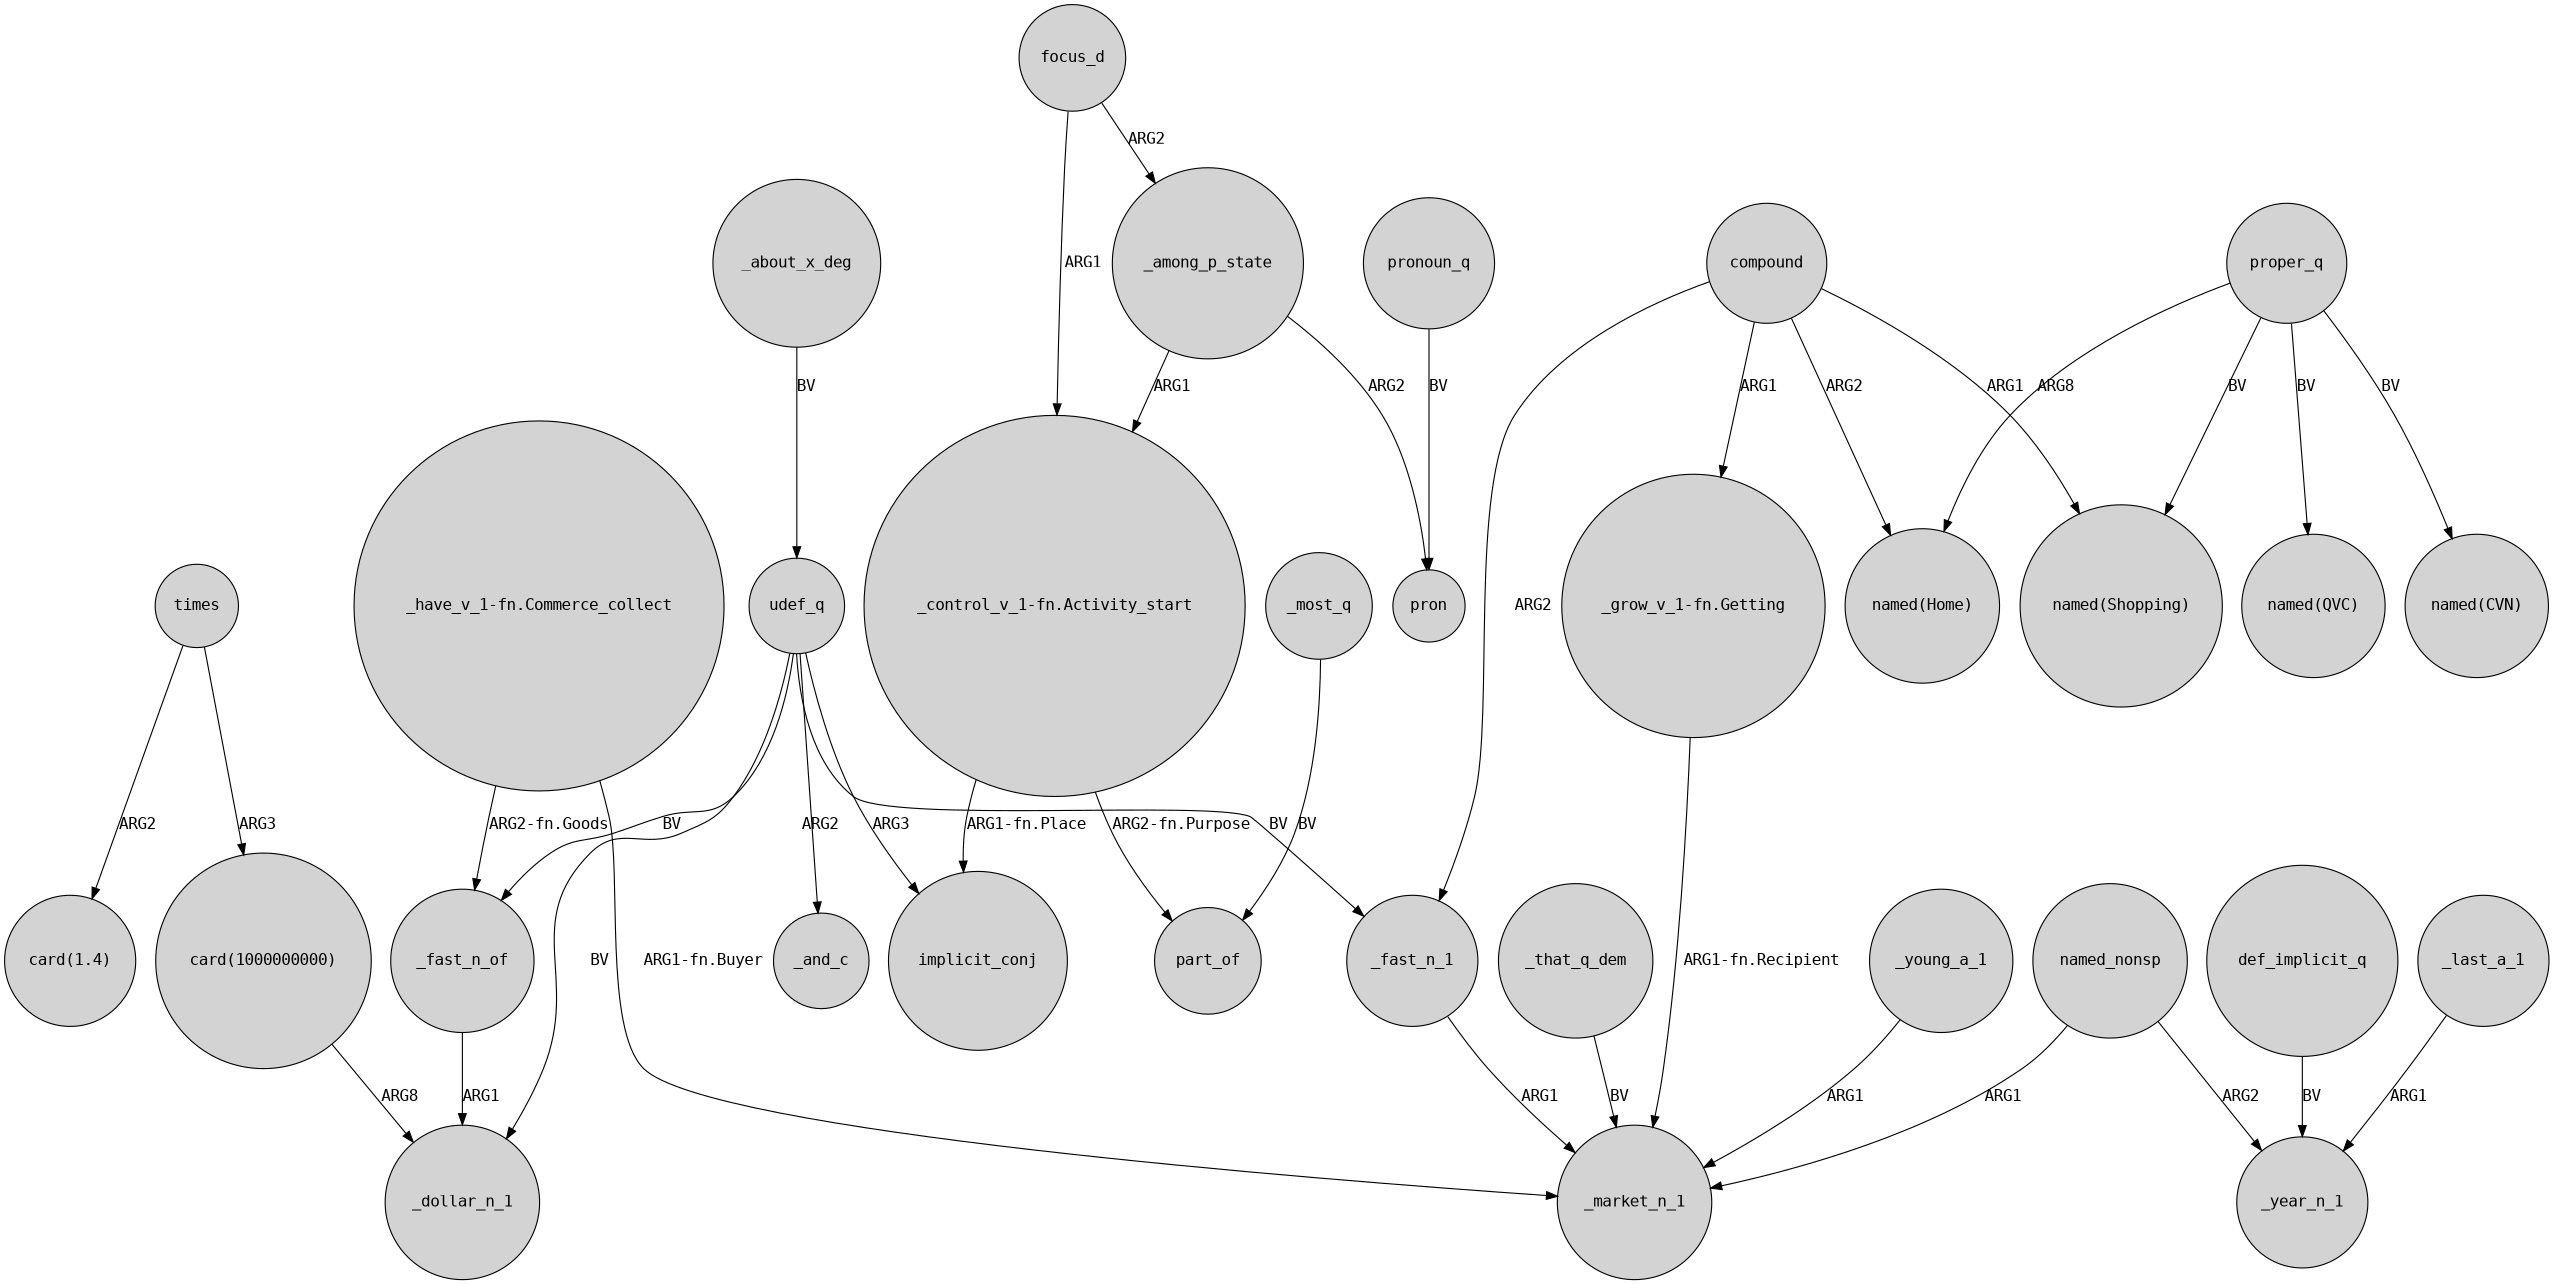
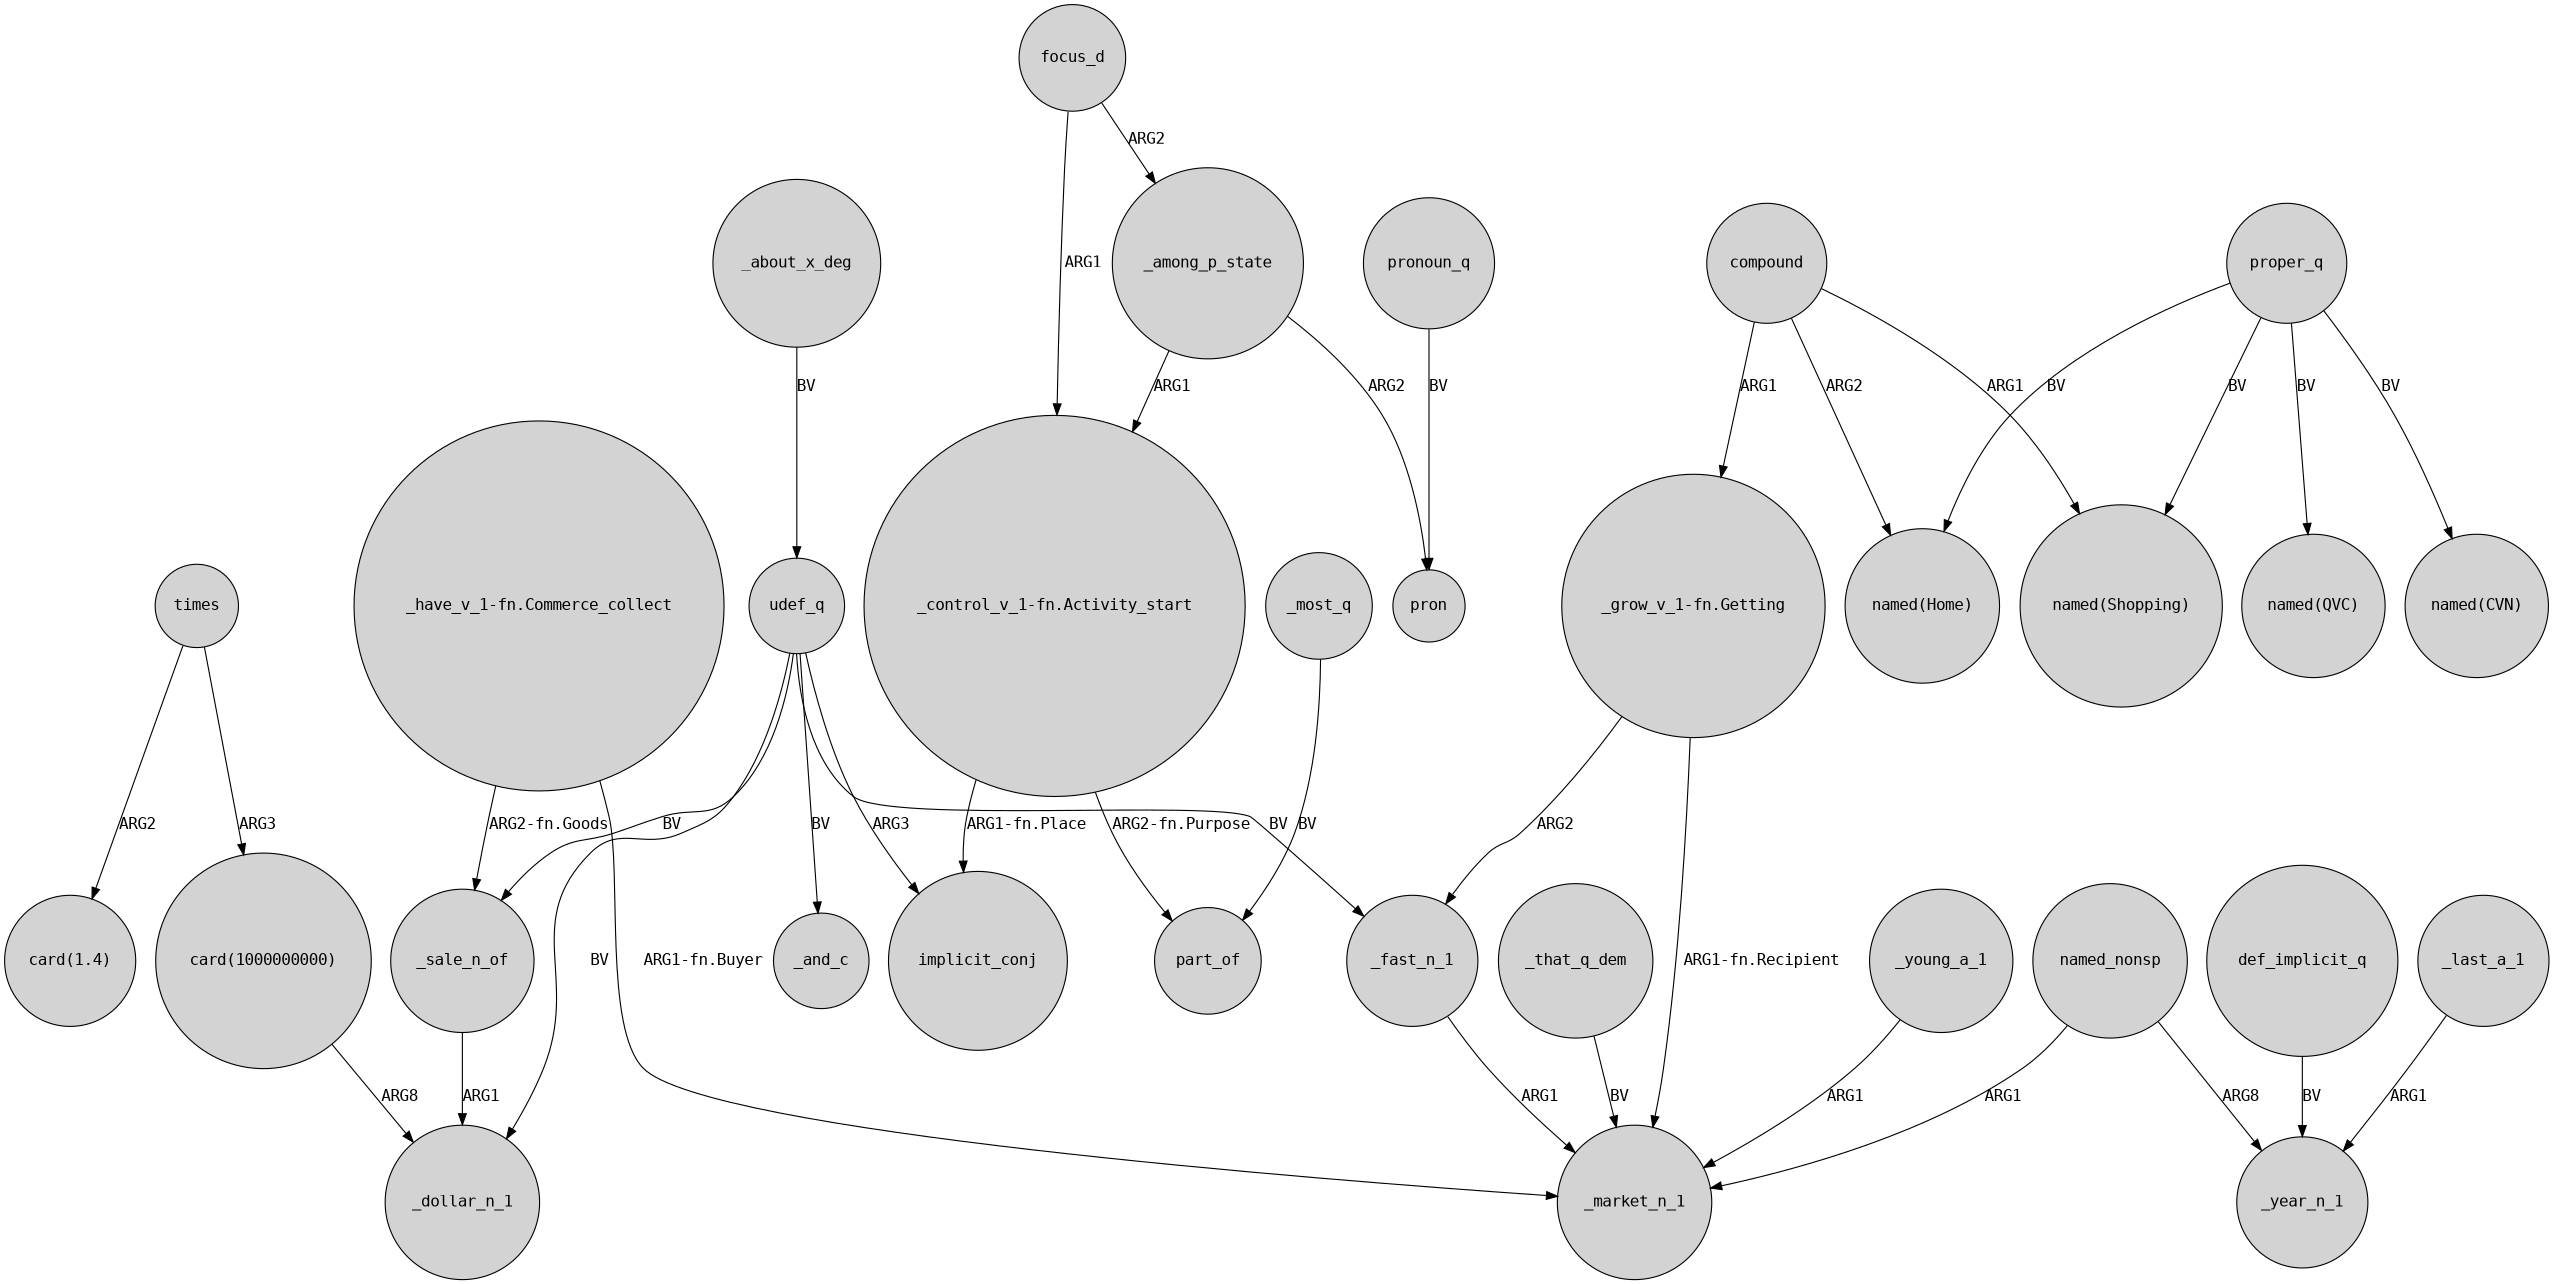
(2056, 387) -> (2056, 387)
(1488, 533) -> (1543, 811)
(821, 825) -> (821, 825)
(462, 961) -> (462, 961)
(2241, 1097) -> (2241, 1097)
